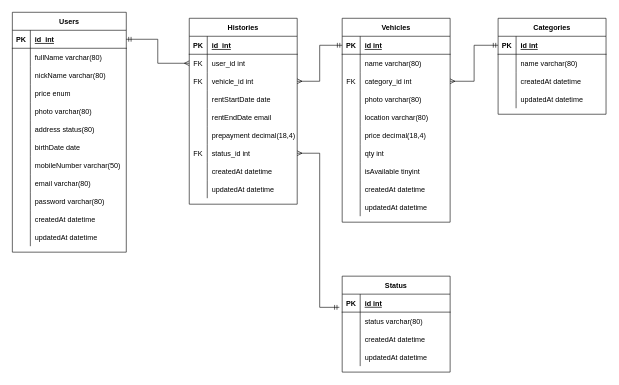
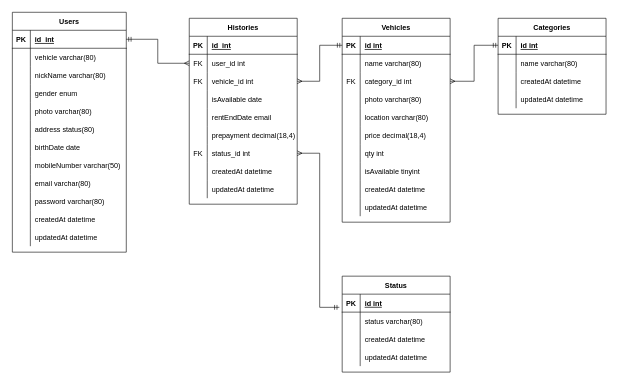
(72, 58) -> (70, 58)
(53, 94) -> (56, 94)
(247, 100) -> (239, 100)
